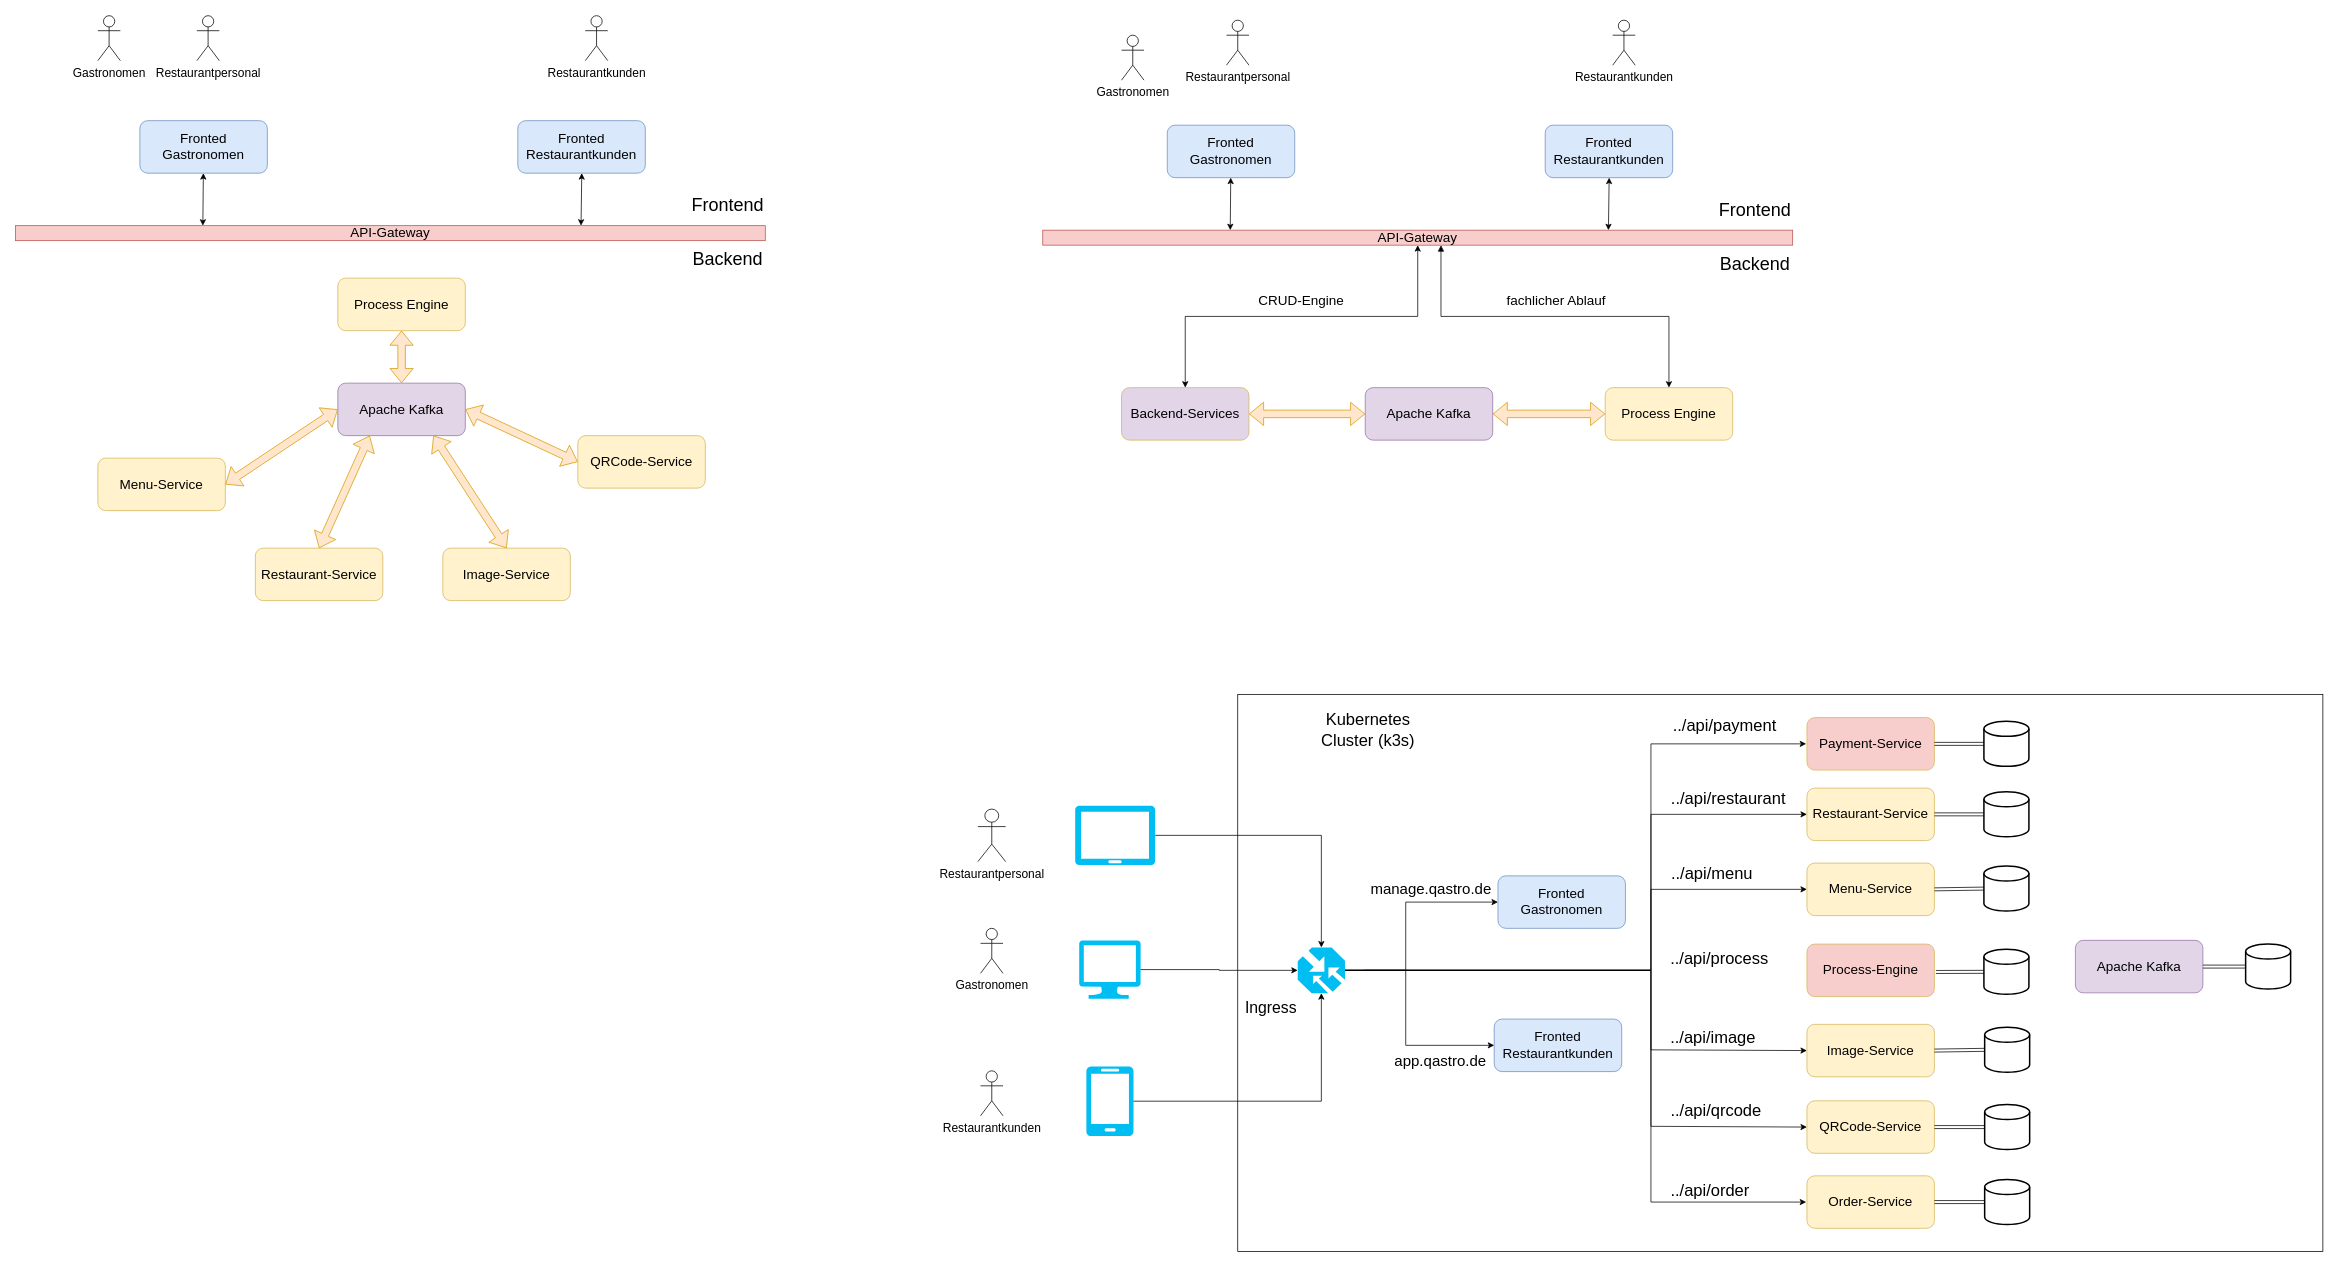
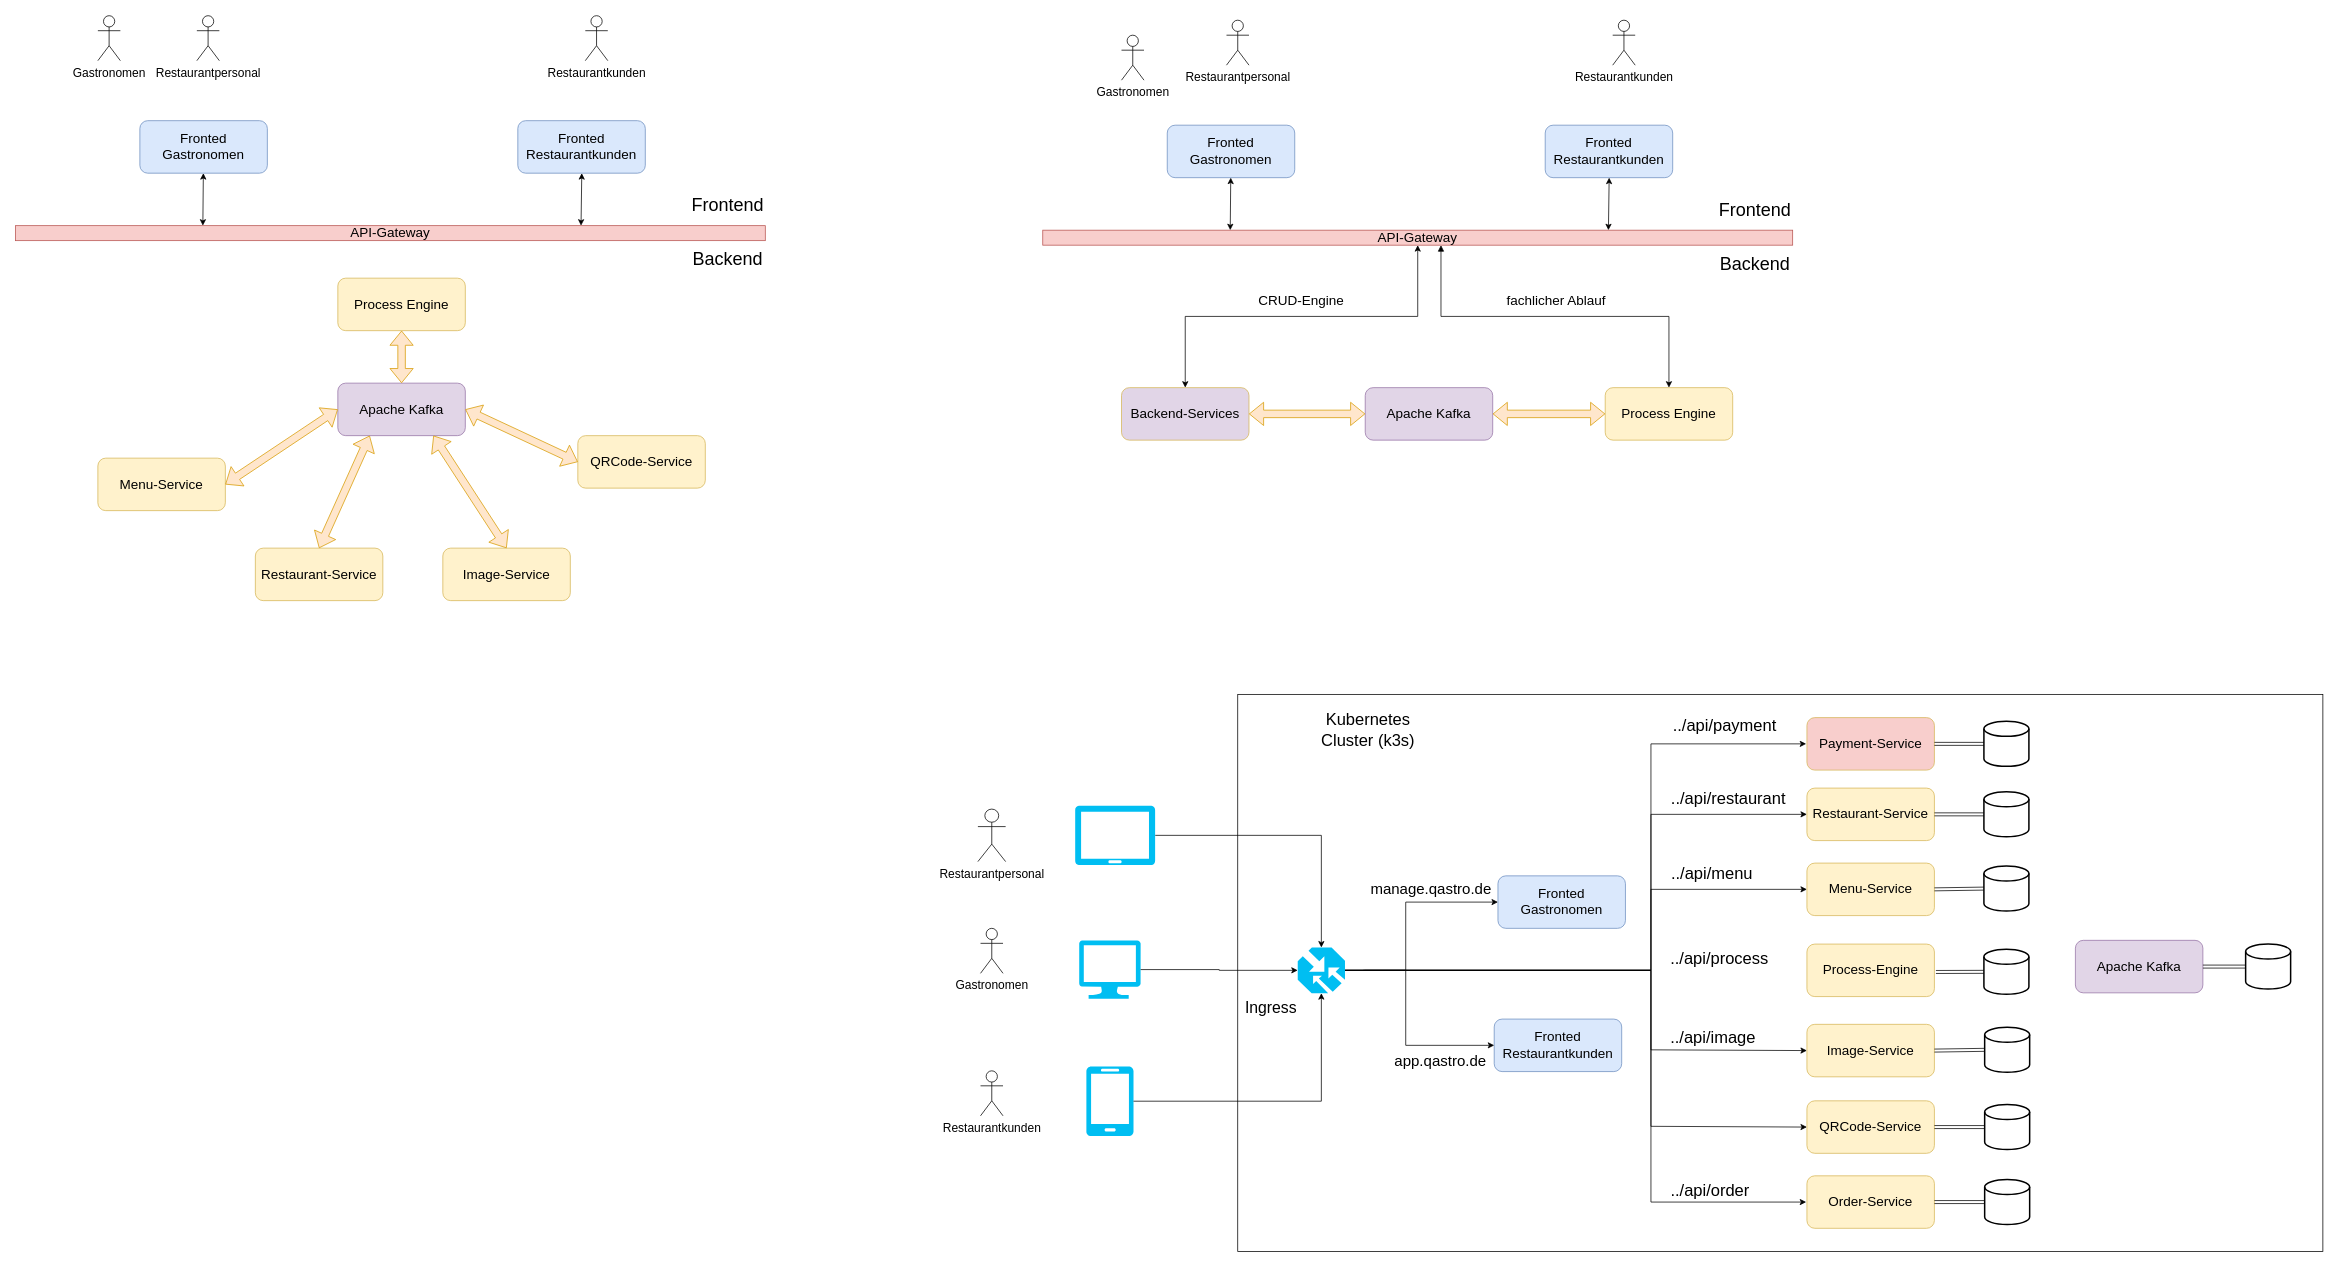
(1871, 970) -> (1871, 970)
(1716, 1111) -> none
